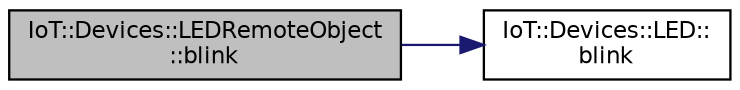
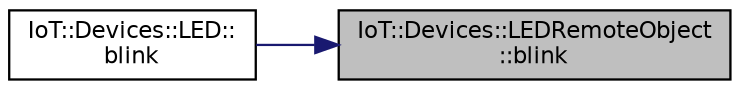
(431, 45) -> (285, 45)
